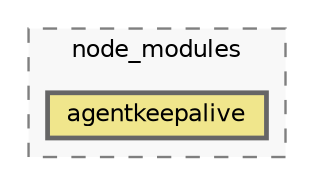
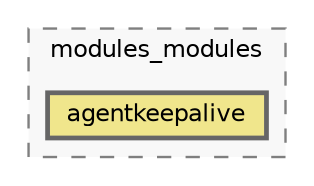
(157, 51) -> (157, 51)
